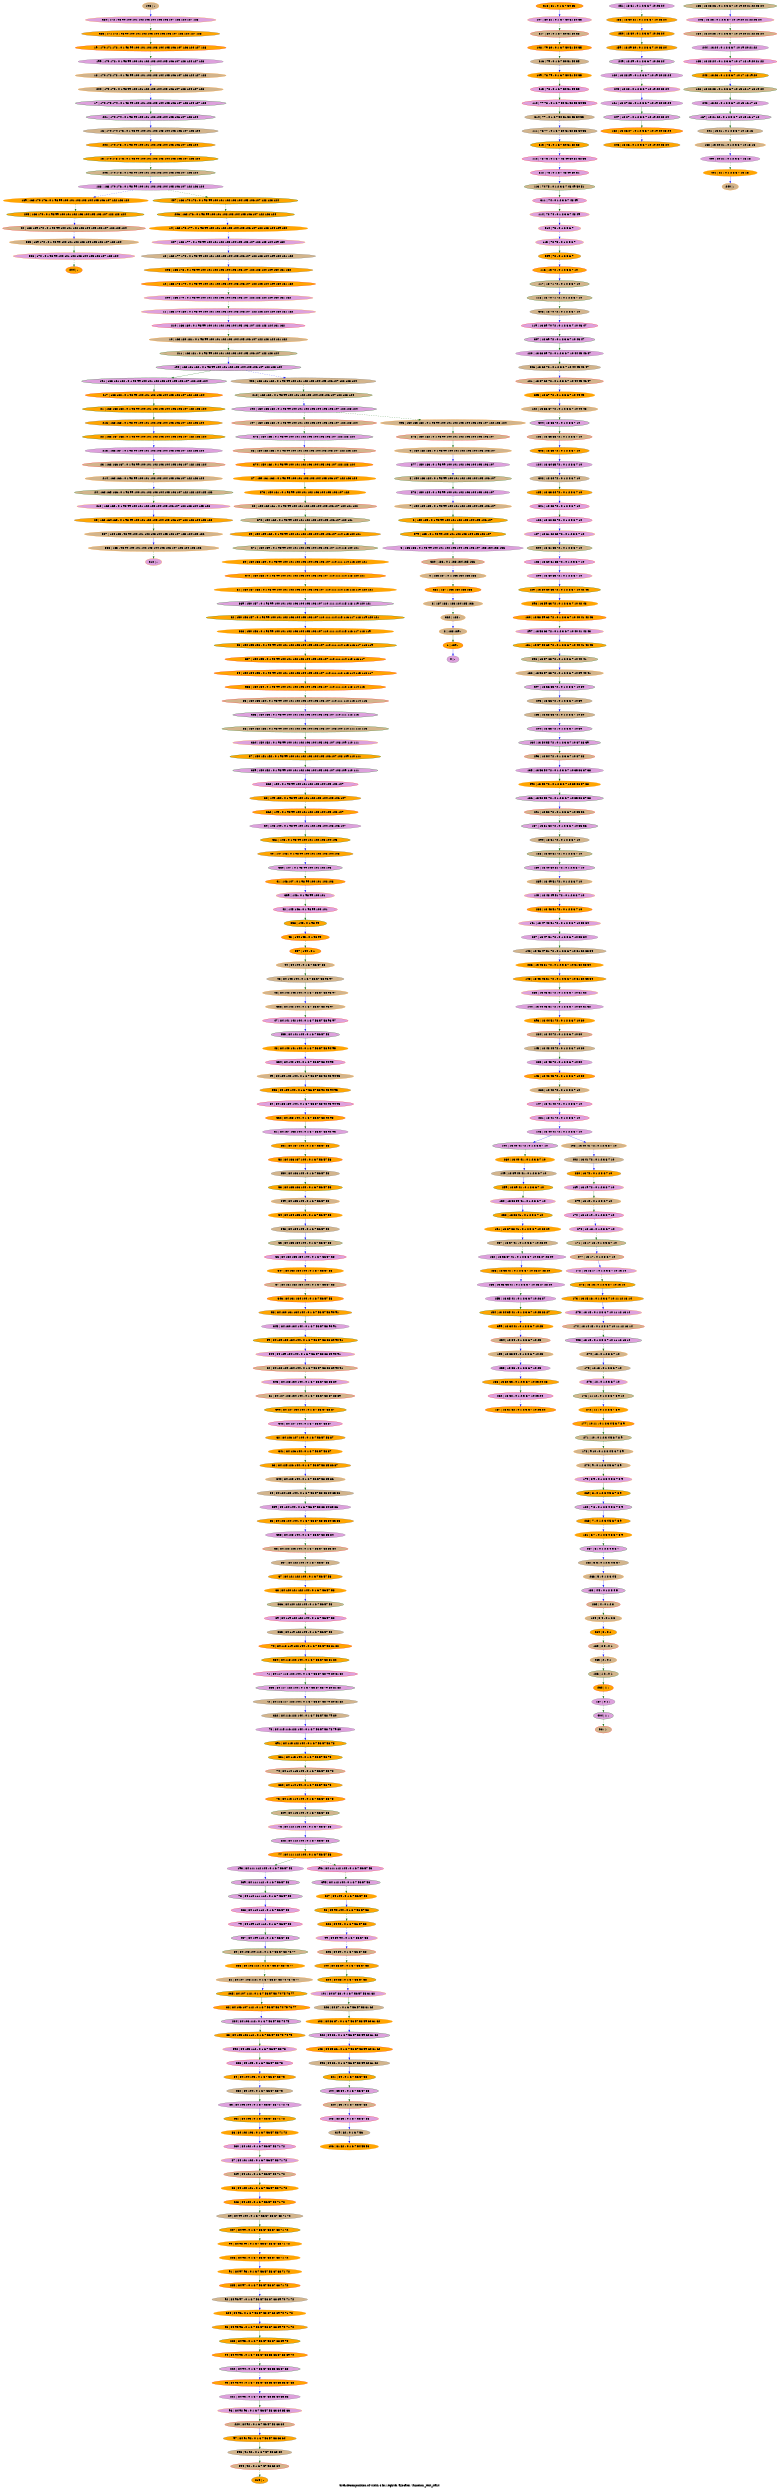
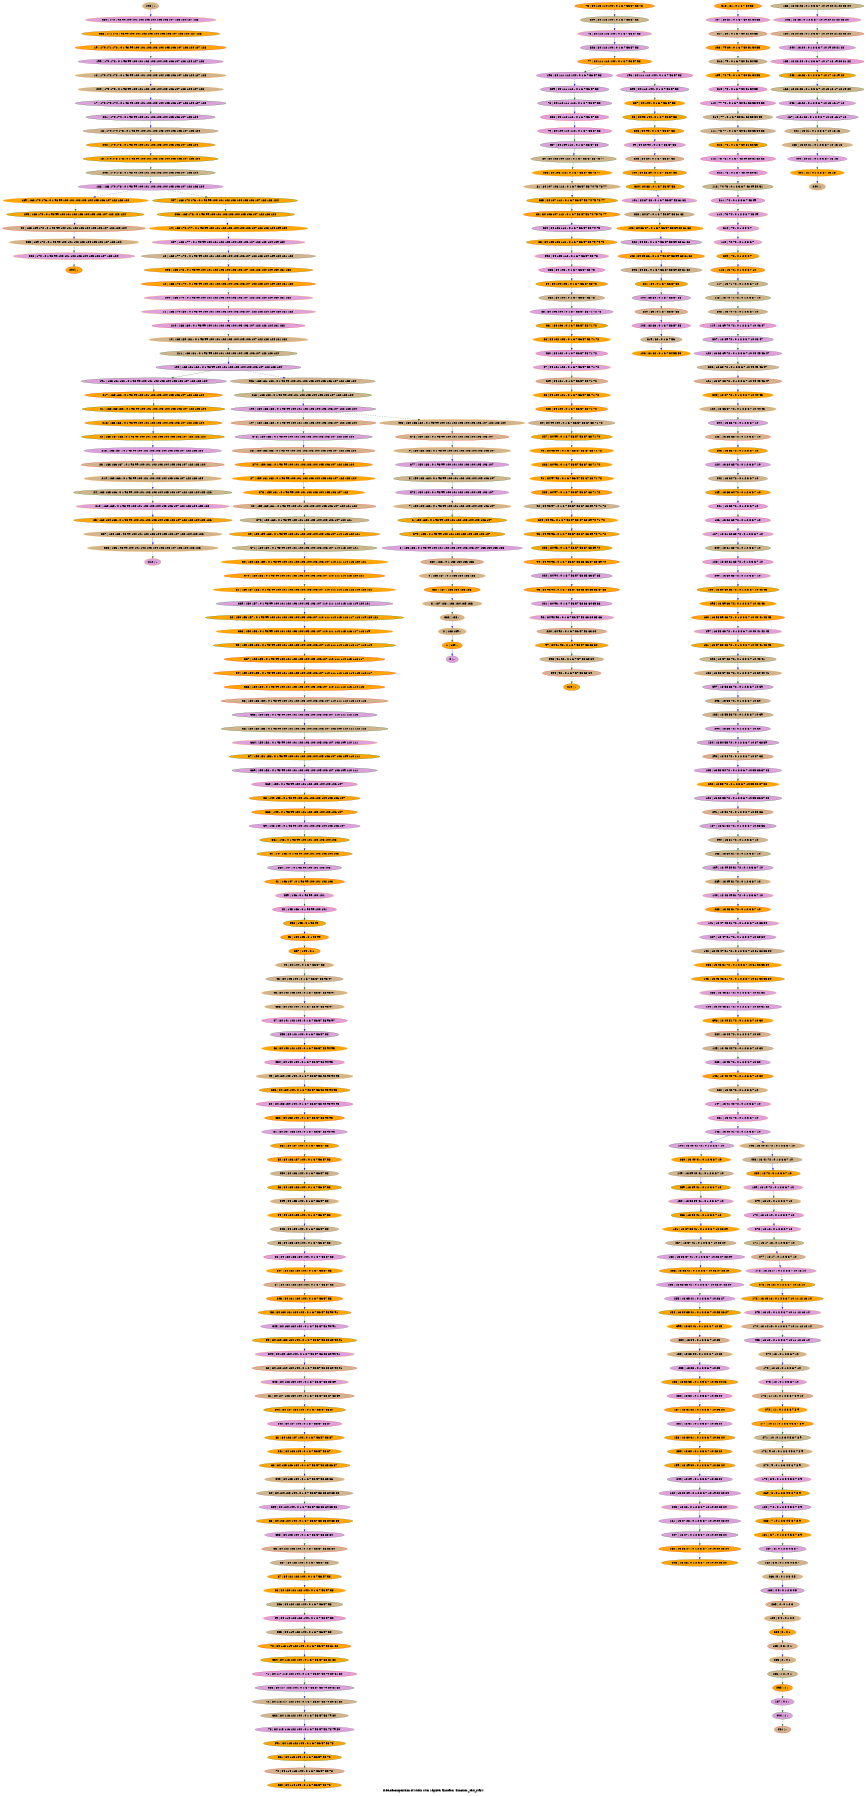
(603, 1396) -> (783, 1396)
none -> (700, 1416)
(305, 1791) -> none
